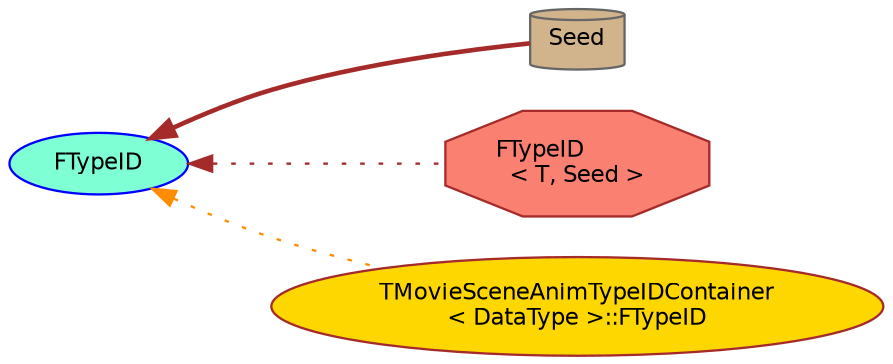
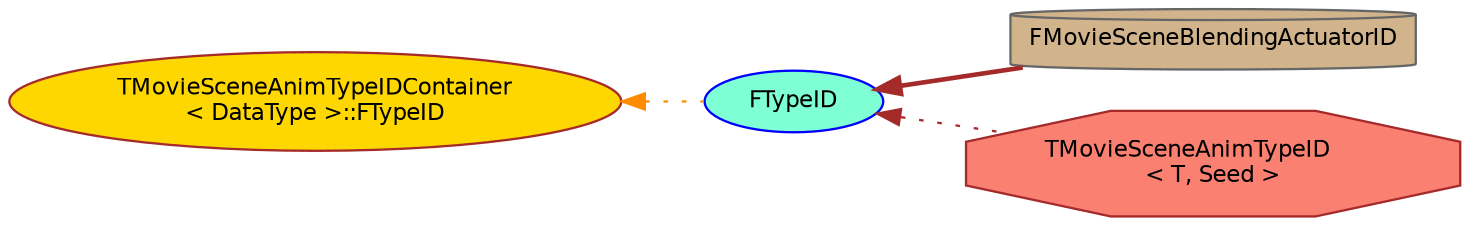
(577, 39) -> (1213, 39)
(577, 164) -> (1213, 164)
(277, 239) -> (674, 101)
